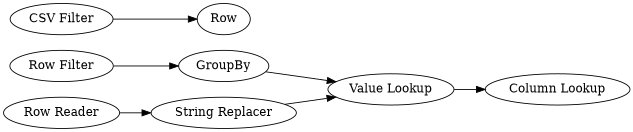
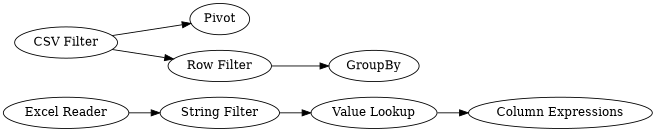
(224, 19) -> (220, 19)
none -> (138, 54)
(297, 76) -> none
(558, 89) -> (560, 113)
(62, 113) -> (66, 113)
(224, 113) -> (220, 113)
